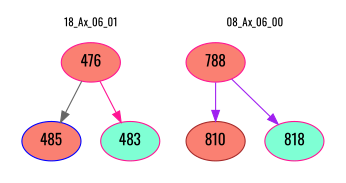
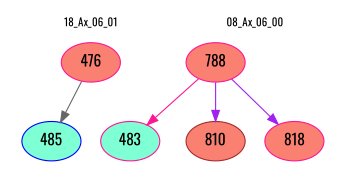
(108, 97) -> (185, 91)
(51, 141) -> (51, 141)
(294, 141) -> (294, 141)
